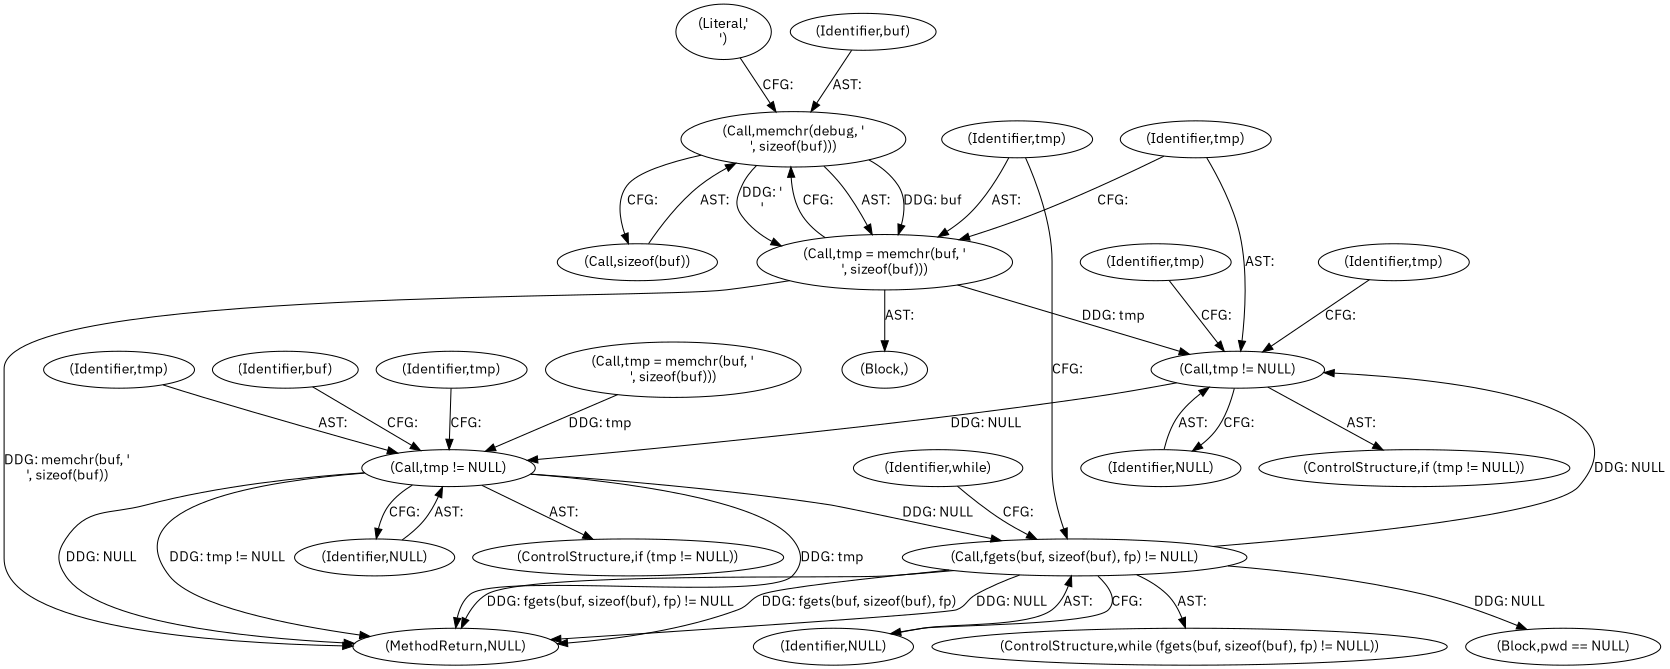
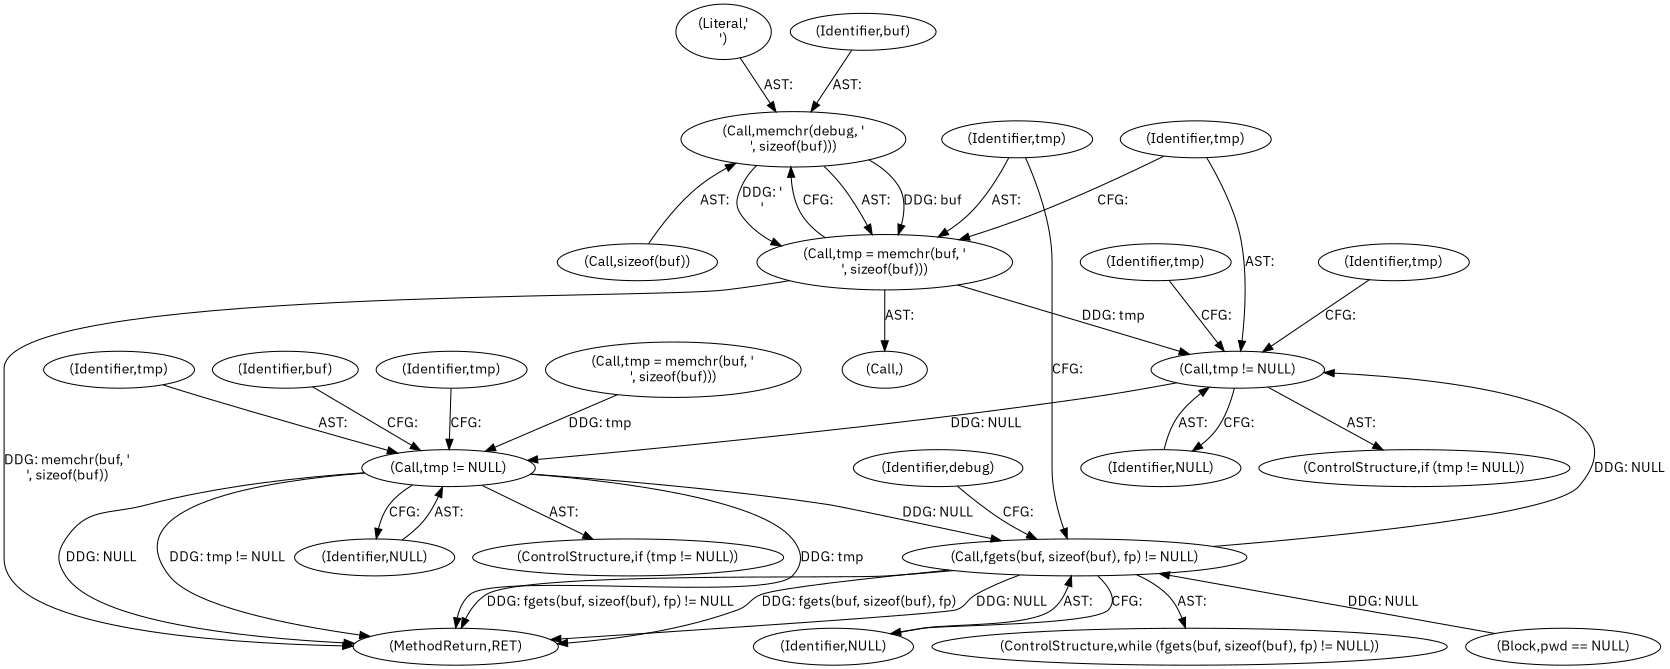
(780, 86) -> (780, 86)
(639, 176) -> none
(885, 370) -> (885, 370)
(938, 468) -> (938, 468)
(1375, 585) -> (1332, 604)
(456, 647) -> (456, 647)
